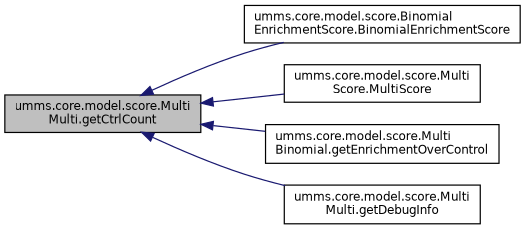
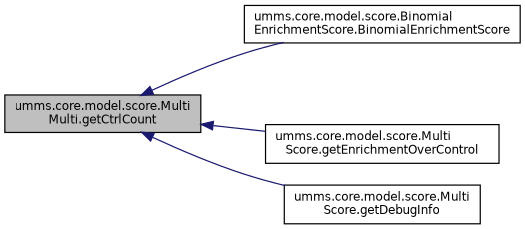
(382, 83) -> none
(382, 144) -> (382, 144)
(382, 204) -> (382, 204)
